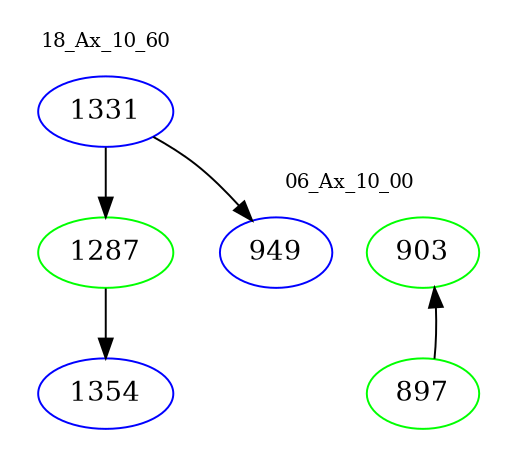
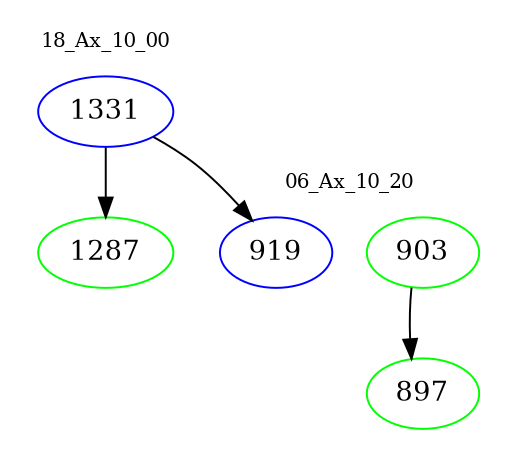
(106, 42) -> (106, 42)
(350, 183) -> (350, 183)
(276, 253) -> (276, 253)
(436, 333) -> (410, 313)
(106, 394) -> none
